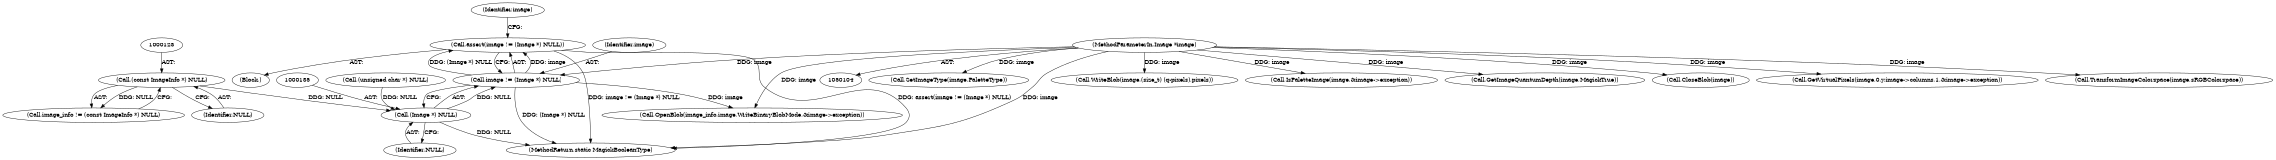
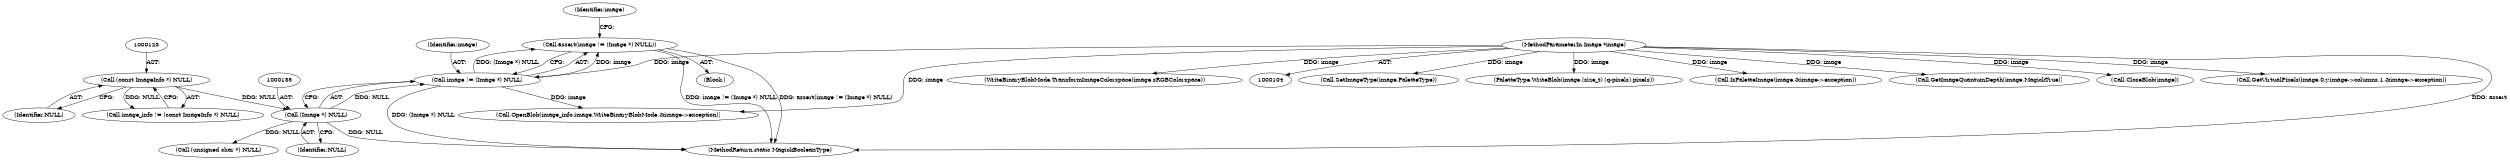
(841, 80) -> (1271, 80)
(1144, 80) -> (1574, 80)
(2159, 80) -> (1095, 80)
(1040, 98) -> (2489, 98)
(382, 100) -> (264, 130)
